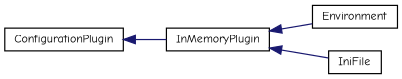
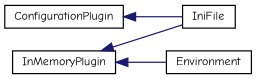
(151, 40) -> (159, 17)
